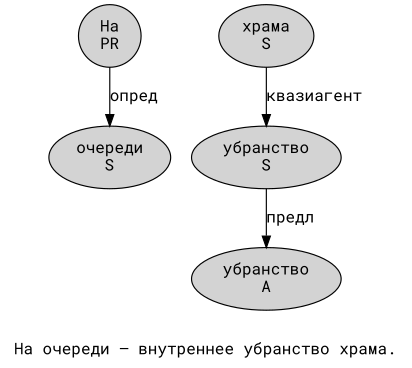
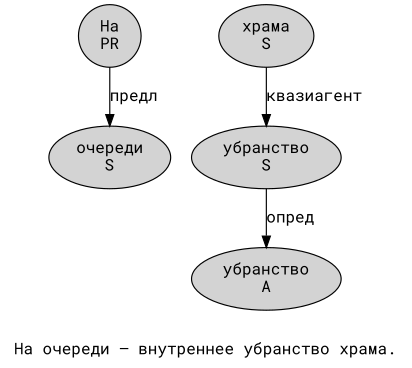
(134, 97) -> (134, 97)
(291, 218) -> (291, 218)
